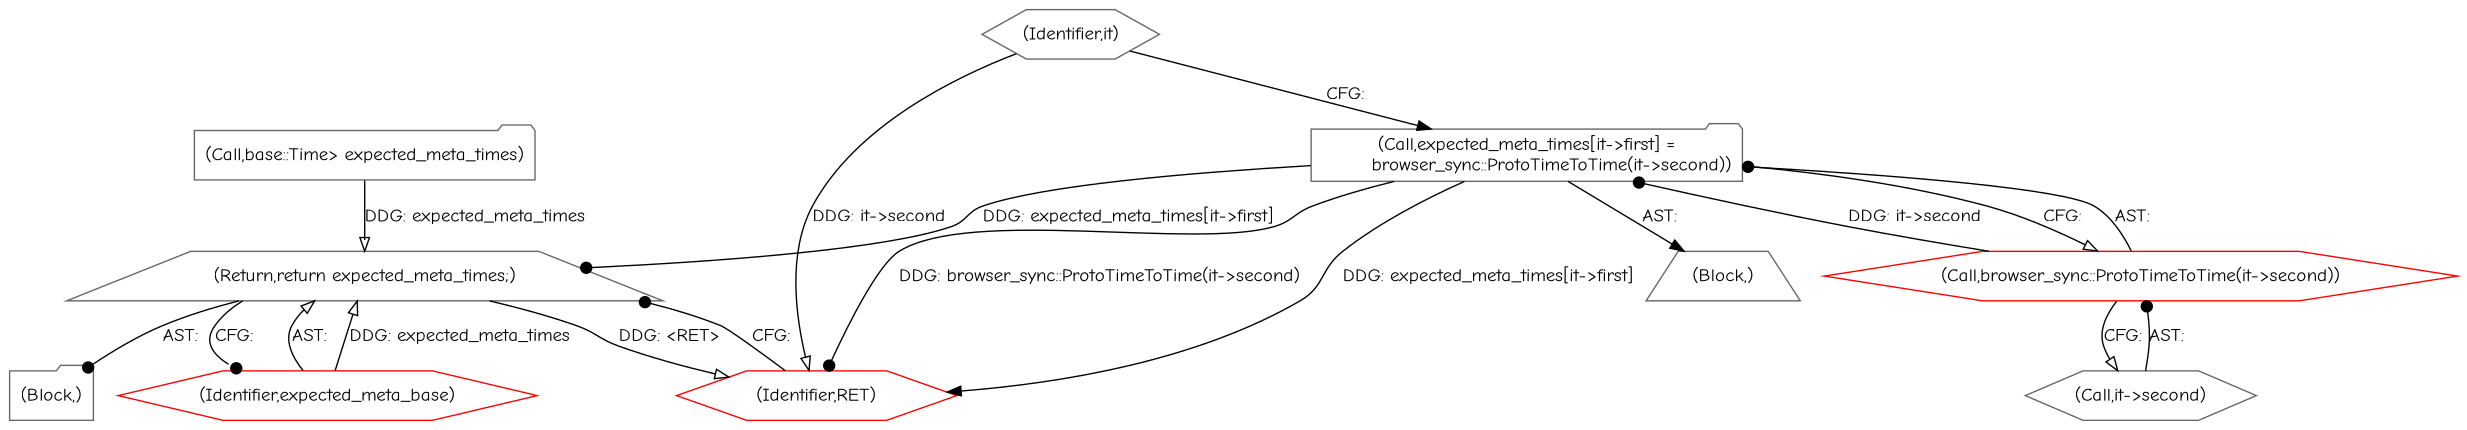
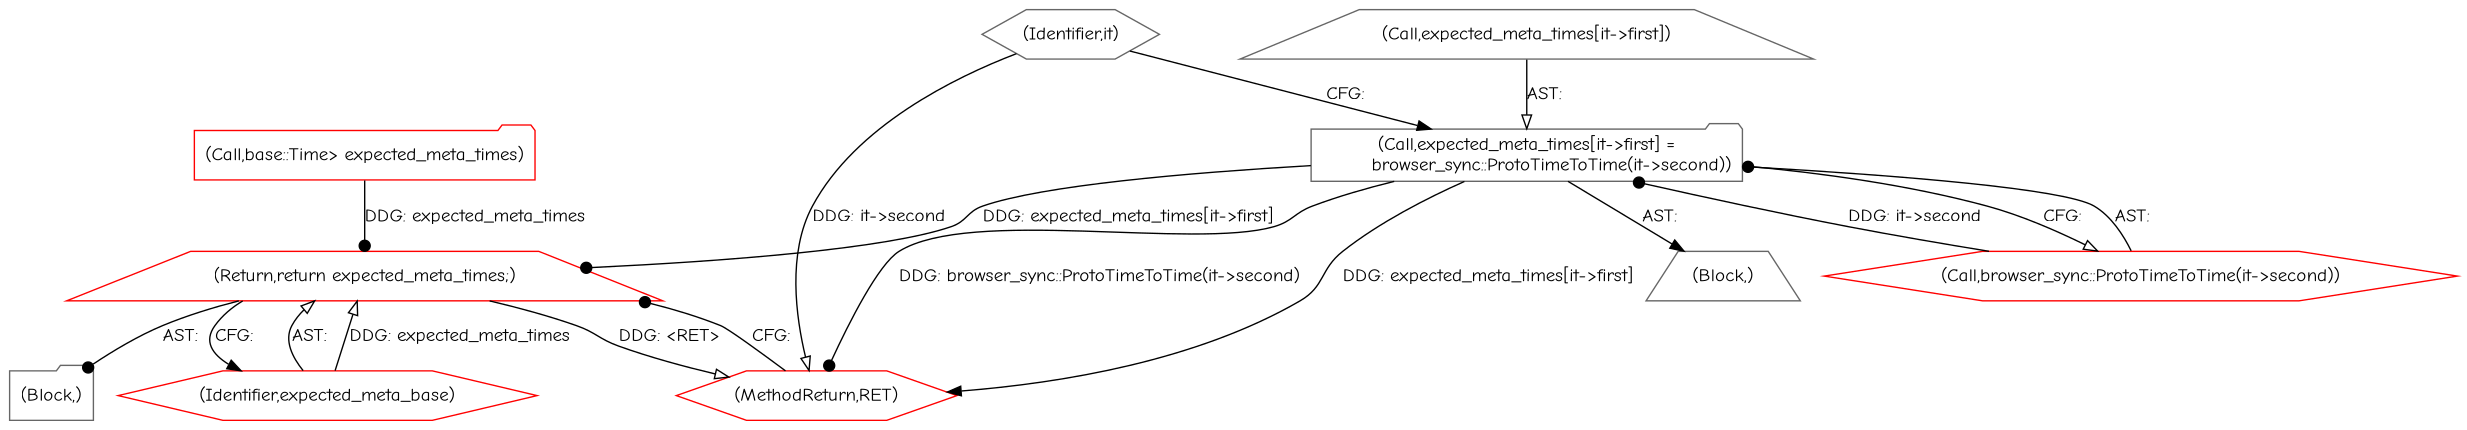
none -> (1527, 34)
(365, 155) -> (365, 155)
(365, 210) -> (365, 210)
(365, 276) -> (365, 276)
(212, 330) -> (212, 330)
(817, 396) -> (817, 396)
(2141, 396) -> none
